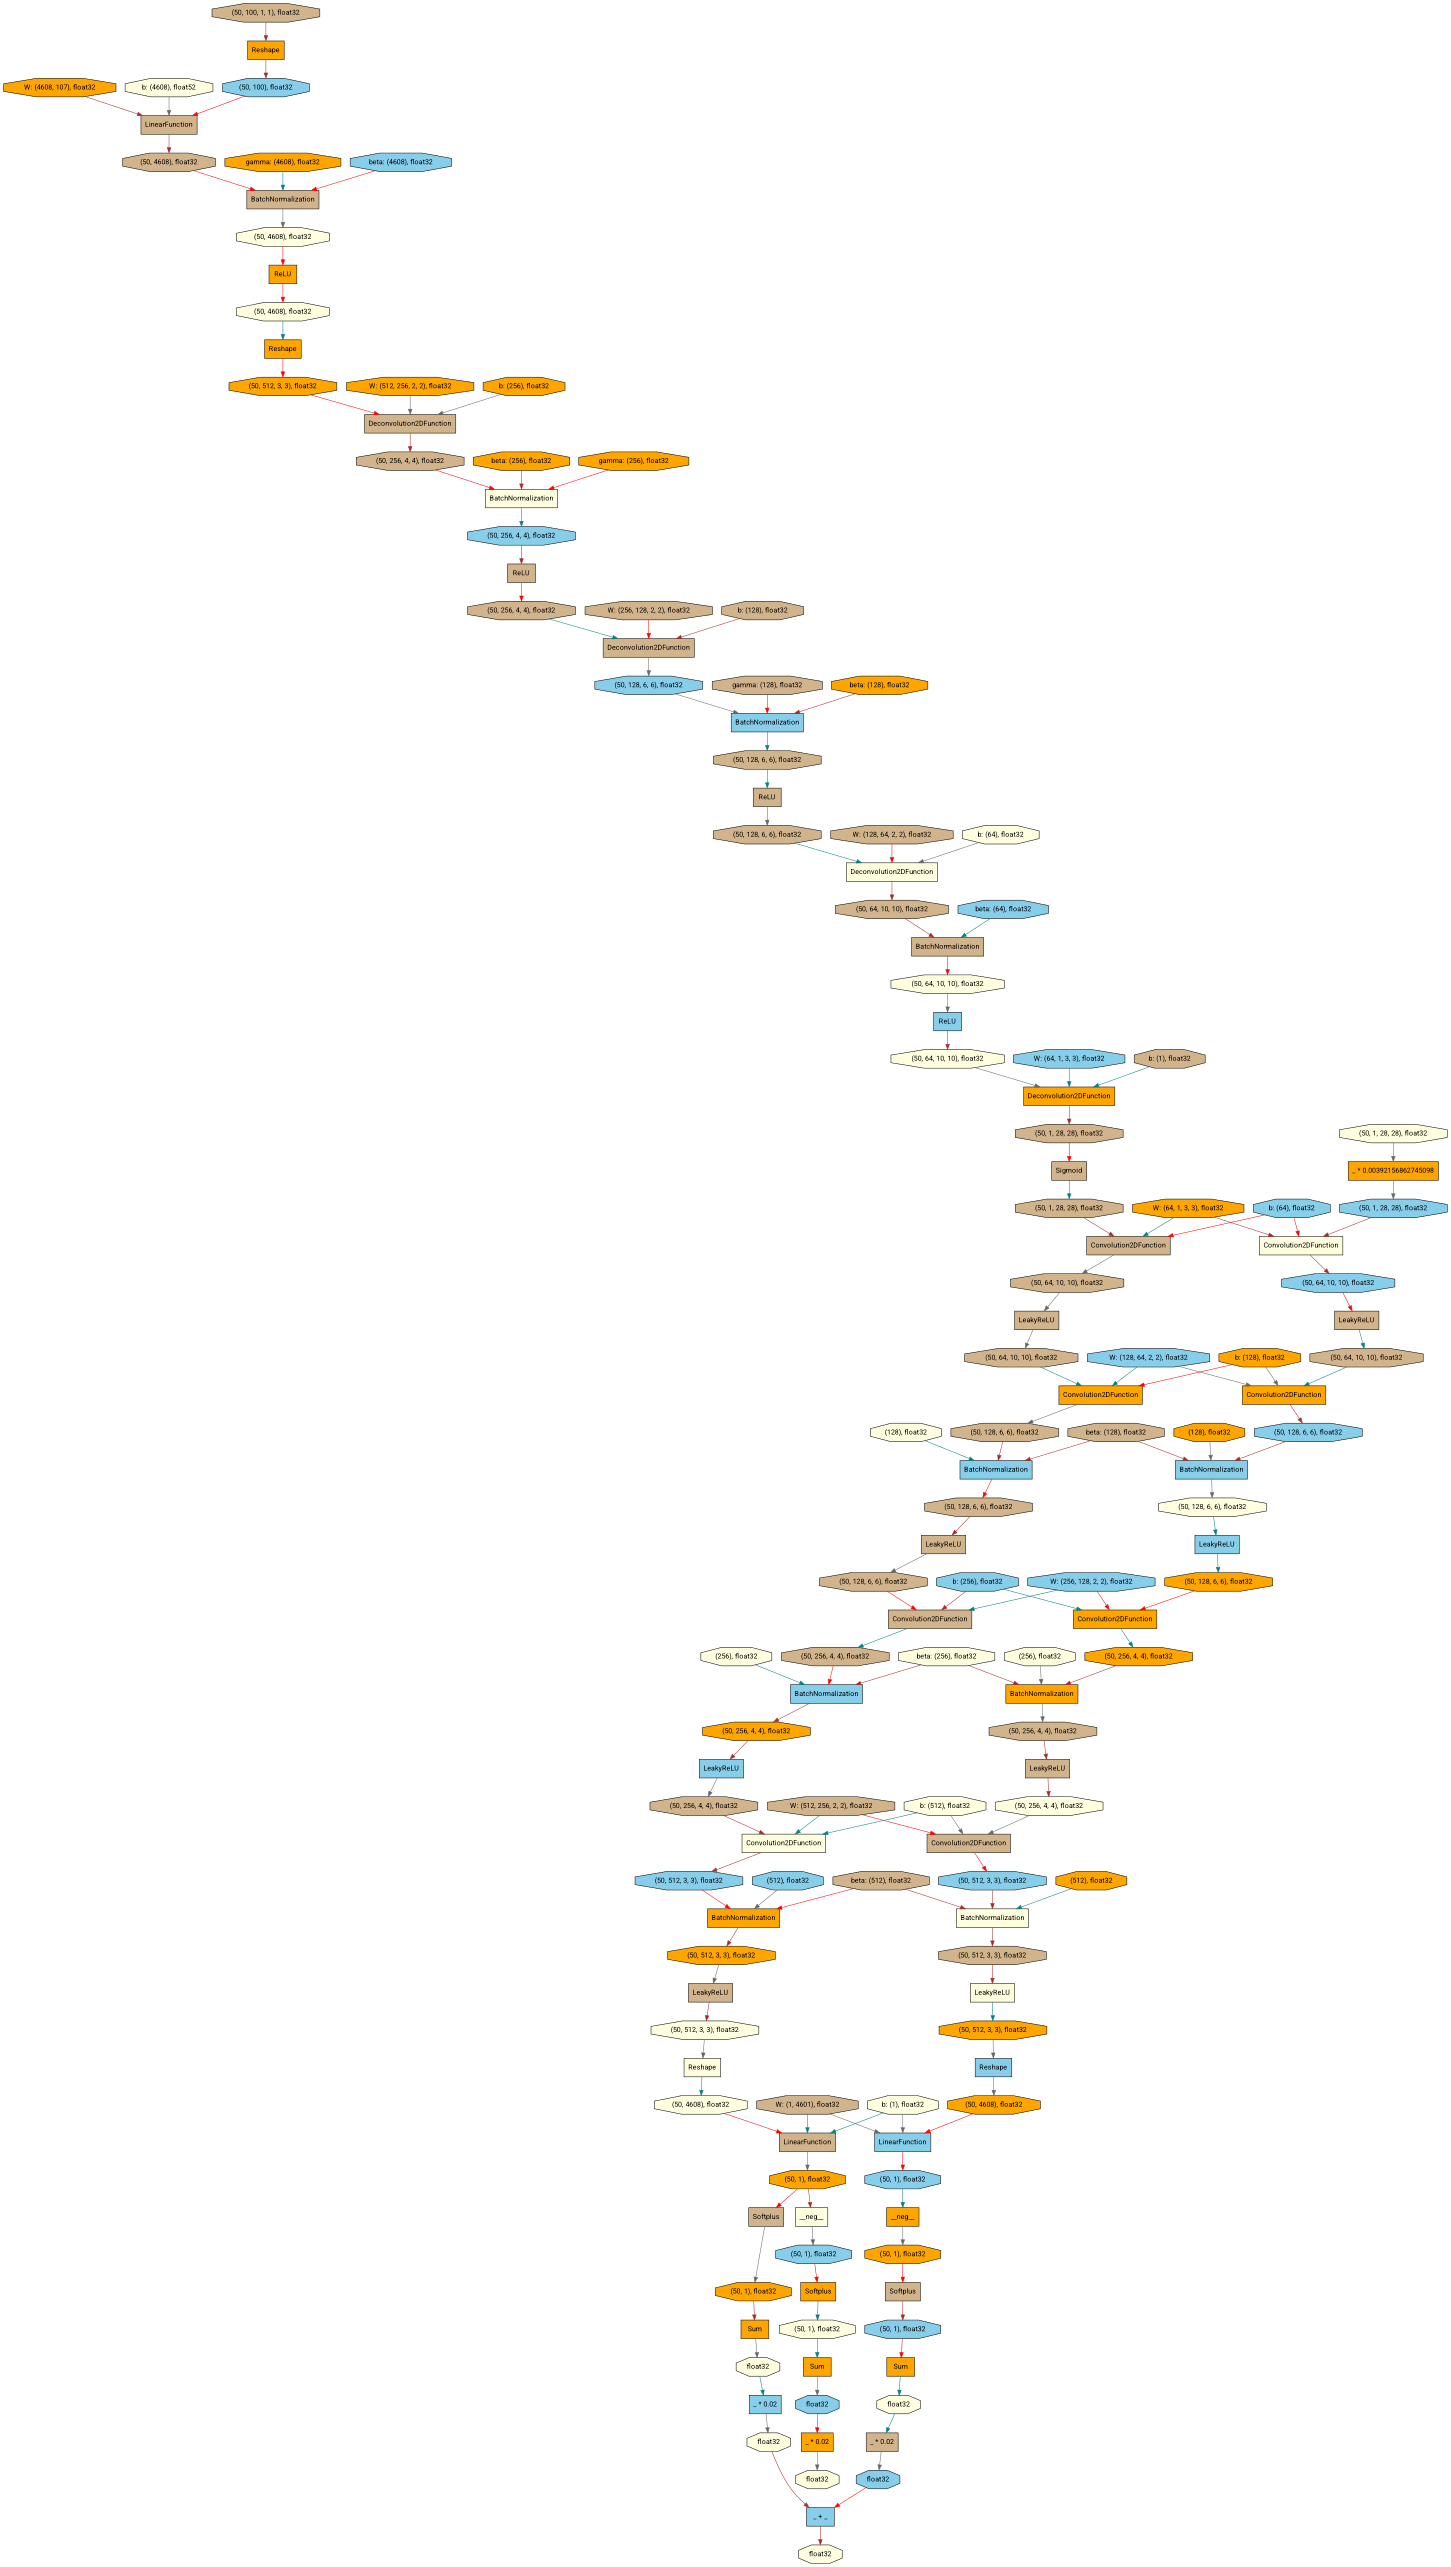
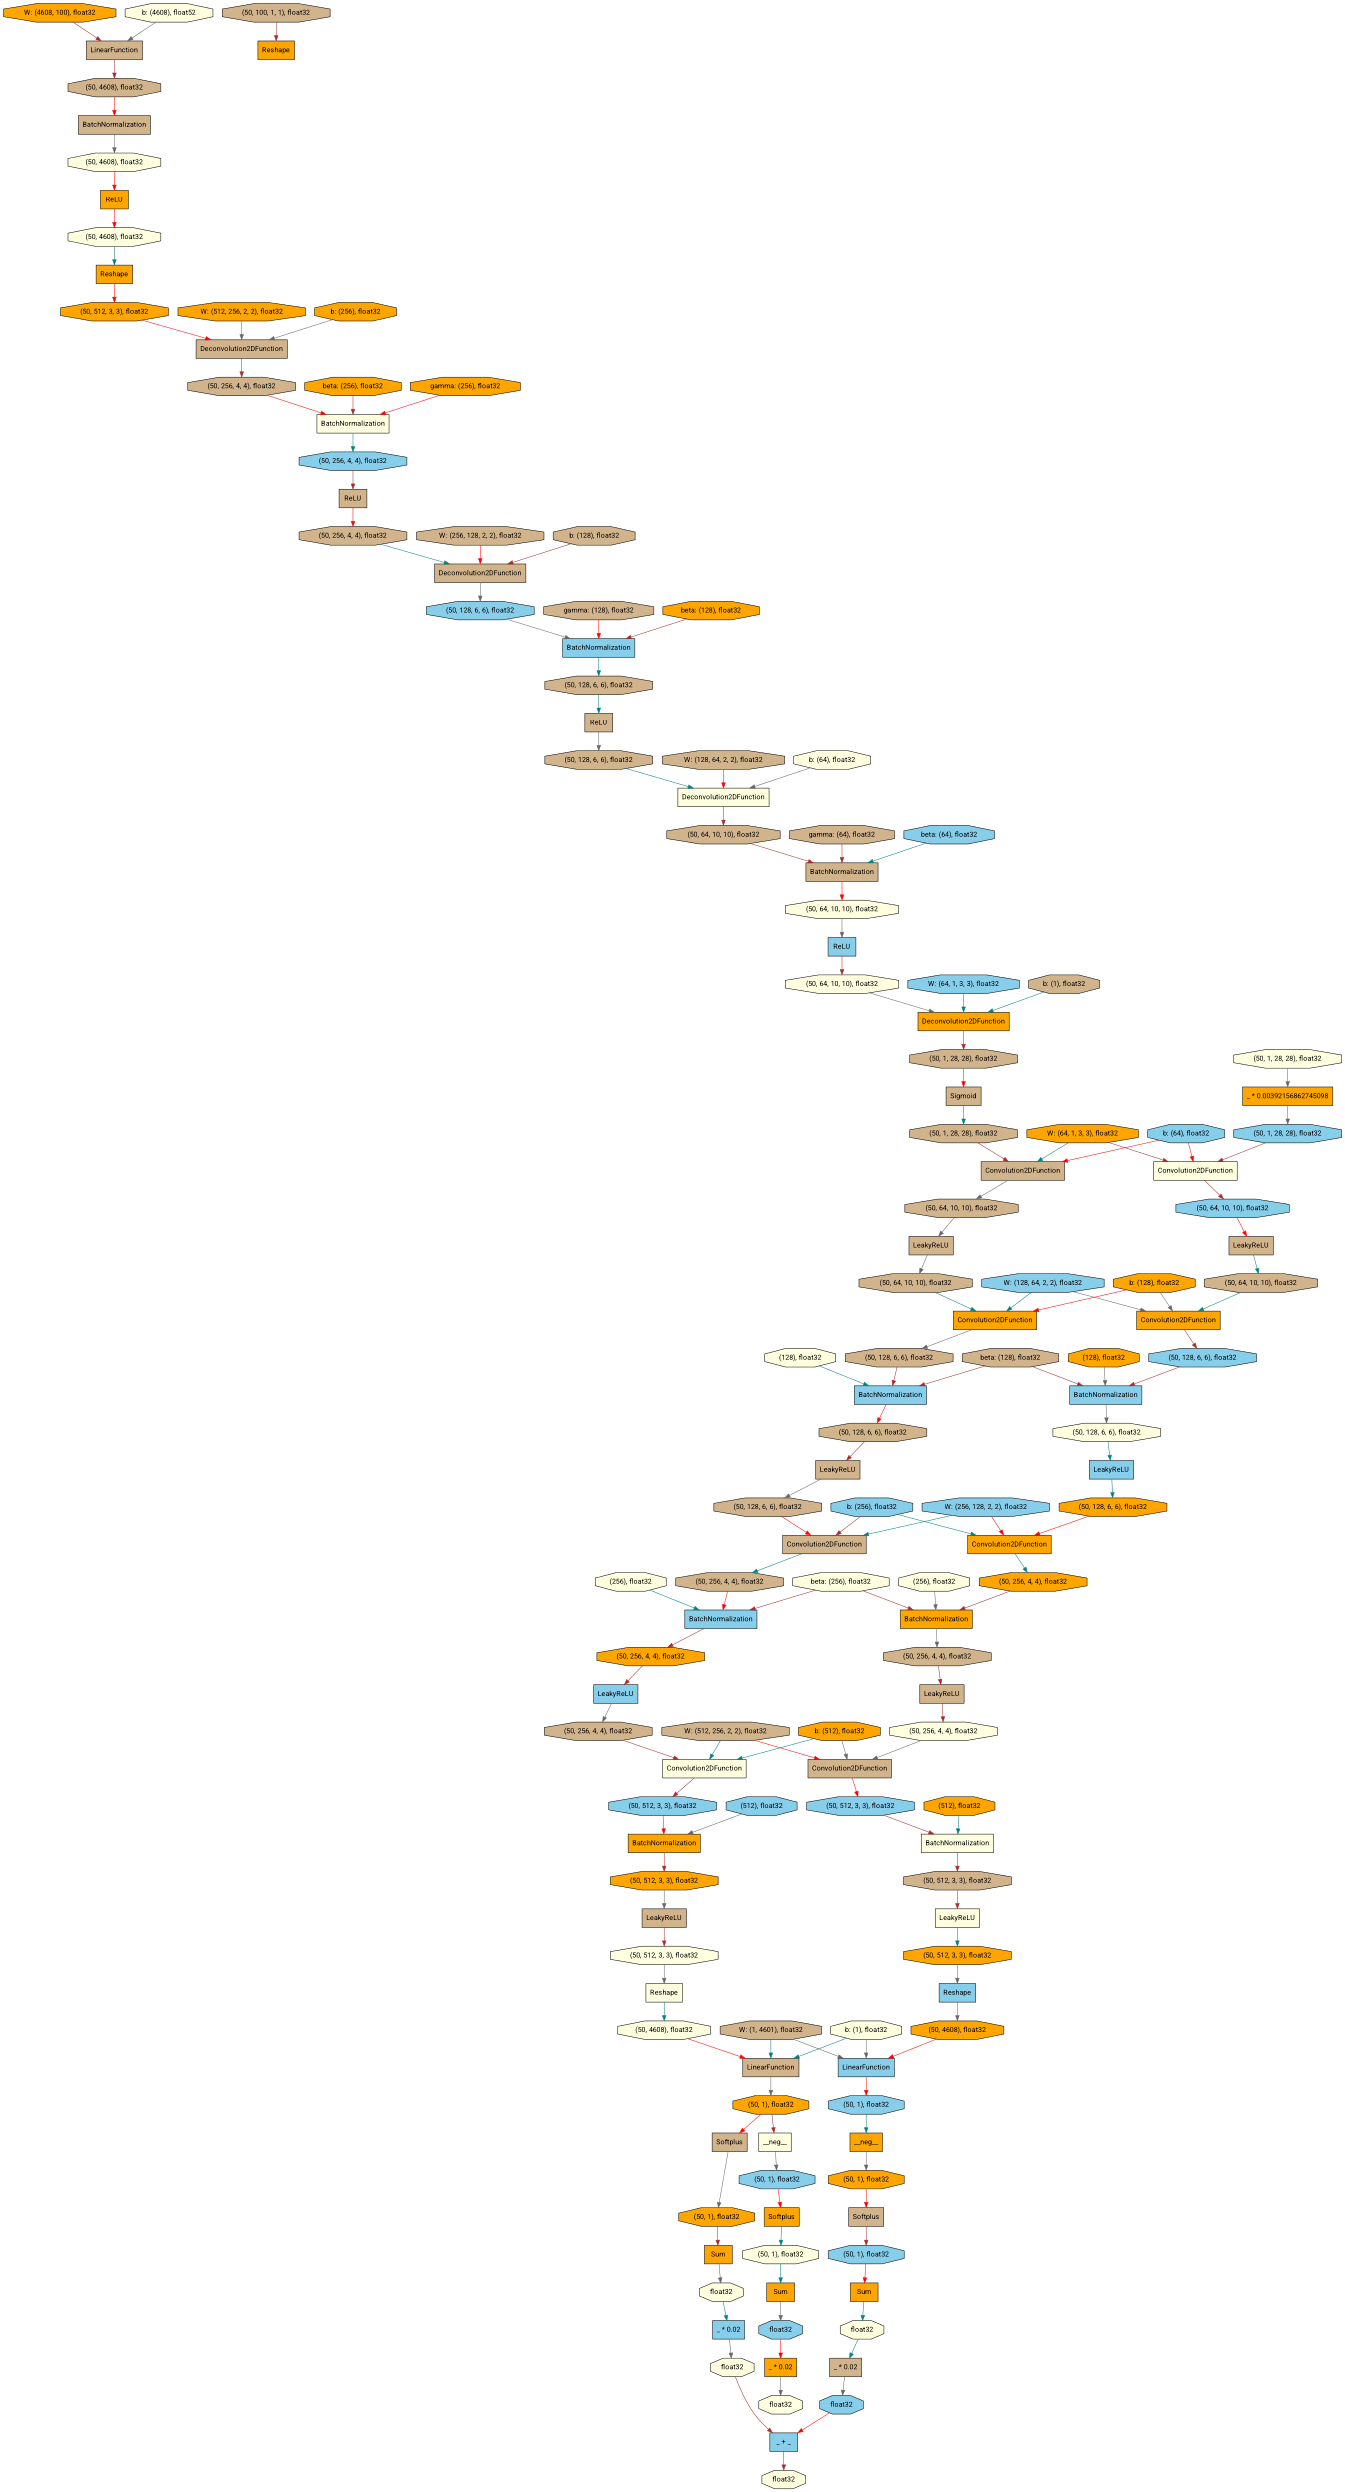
(60, 88) -> (60, 13)
(266, 88) -> none
(283, 162) -> none
(401, 162) -> none
none -> (842, 835)
(945, 1806) -> (839, 1731)
(881, 1881) -> none
